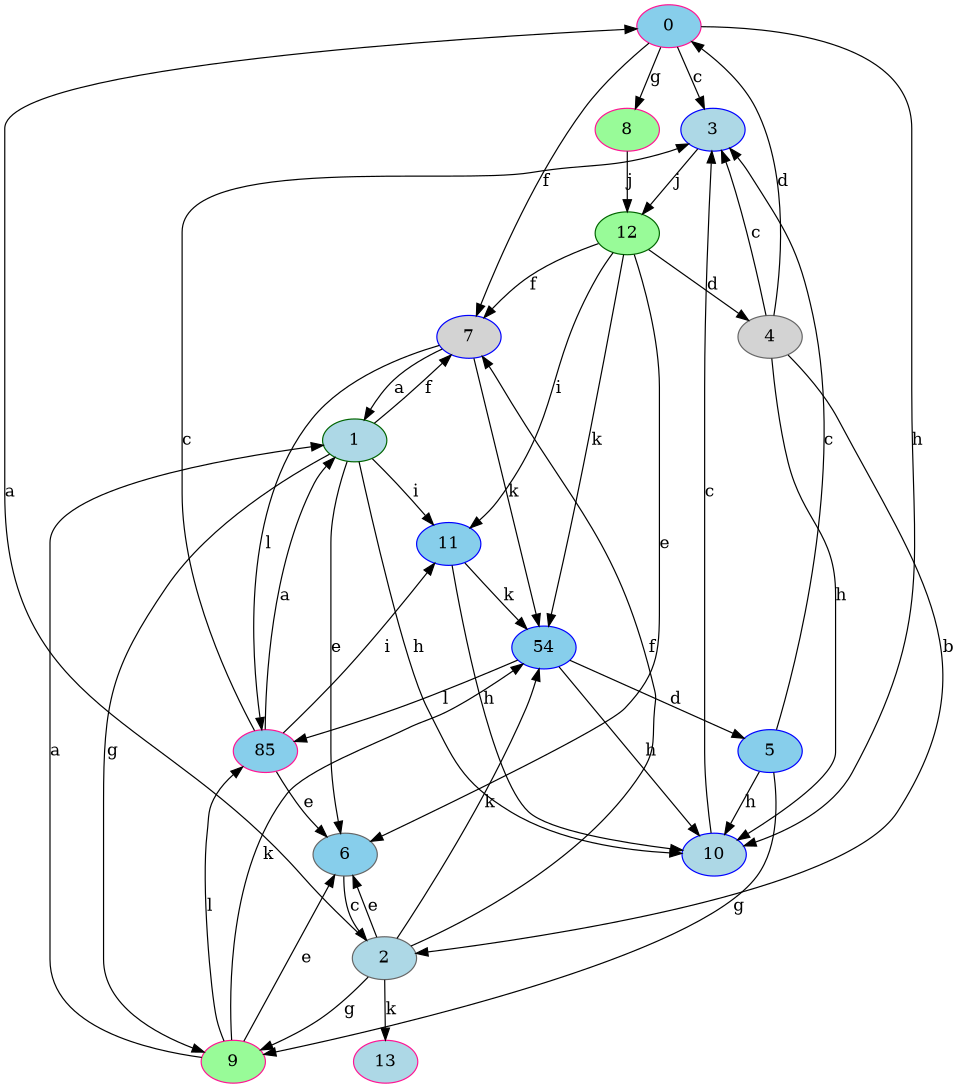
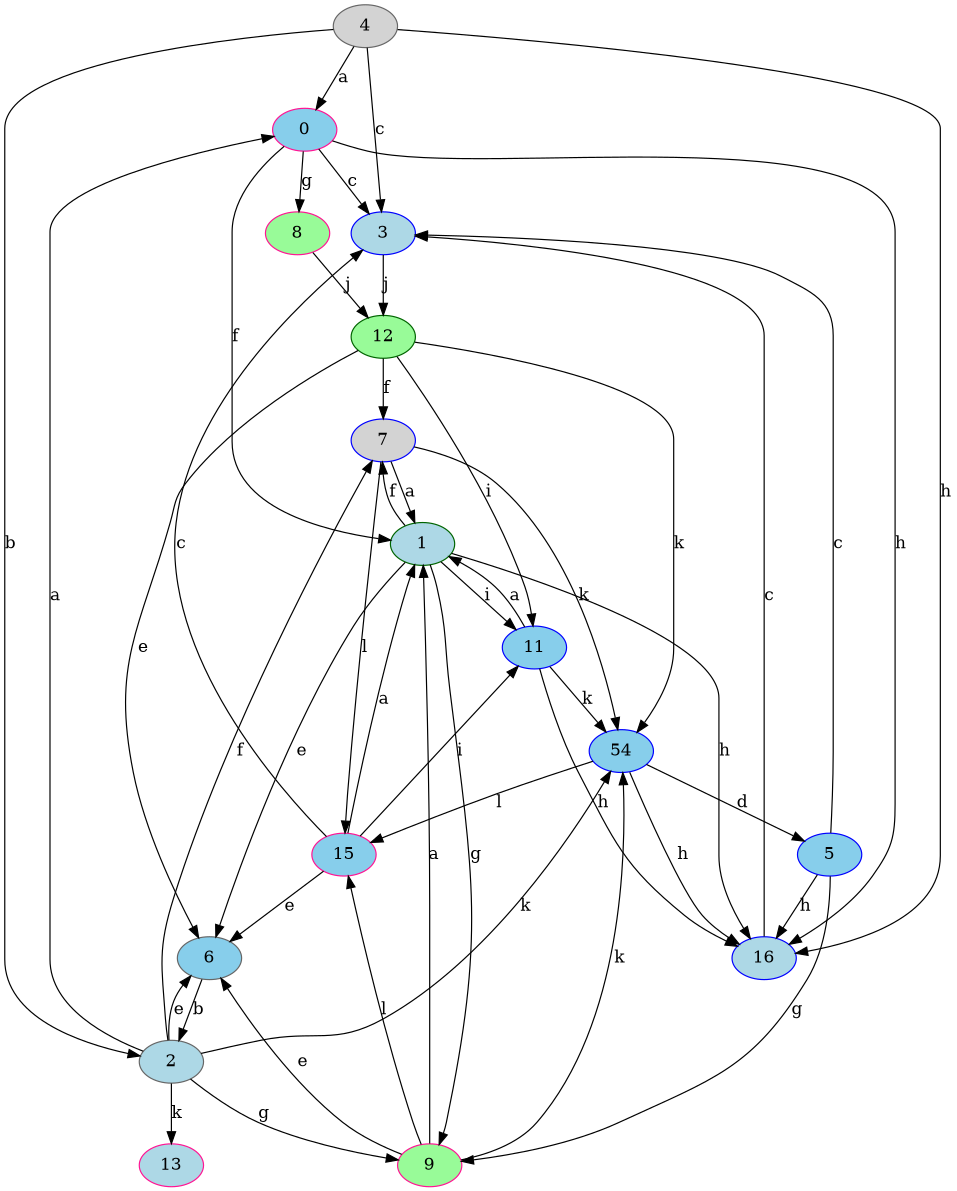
(553, 156) -> (232, 368)
(783, 182) -> (343, 78)
(694, 282) -> none
none -> (498, 589)
(265, 751) -> (344, 855)
(714, 855) -> (764, 958)
(355, 906) -> (199, 1010)
